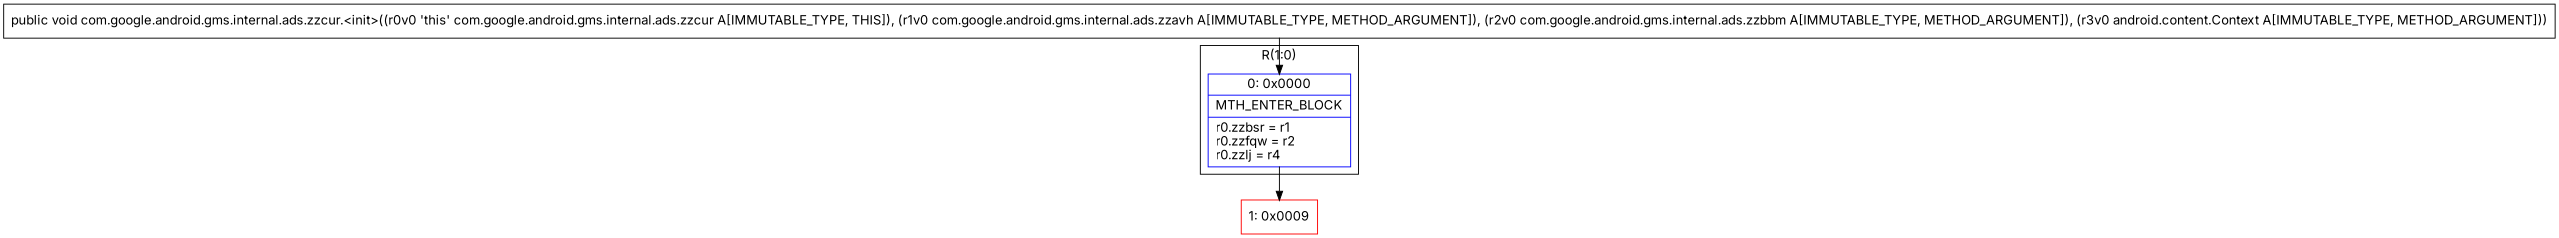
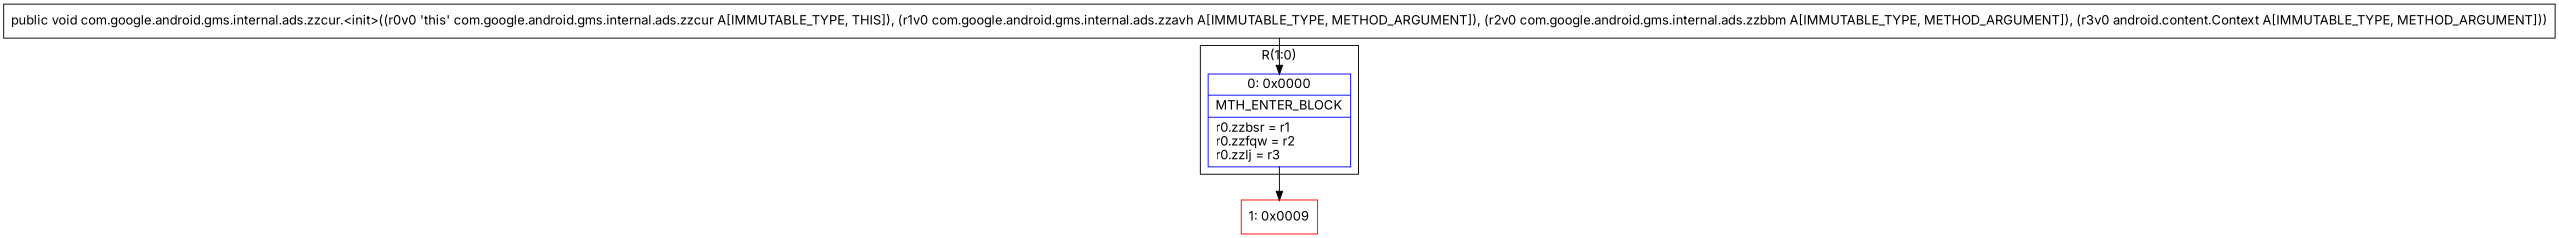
(1248, 155) -> (1248, 155)
